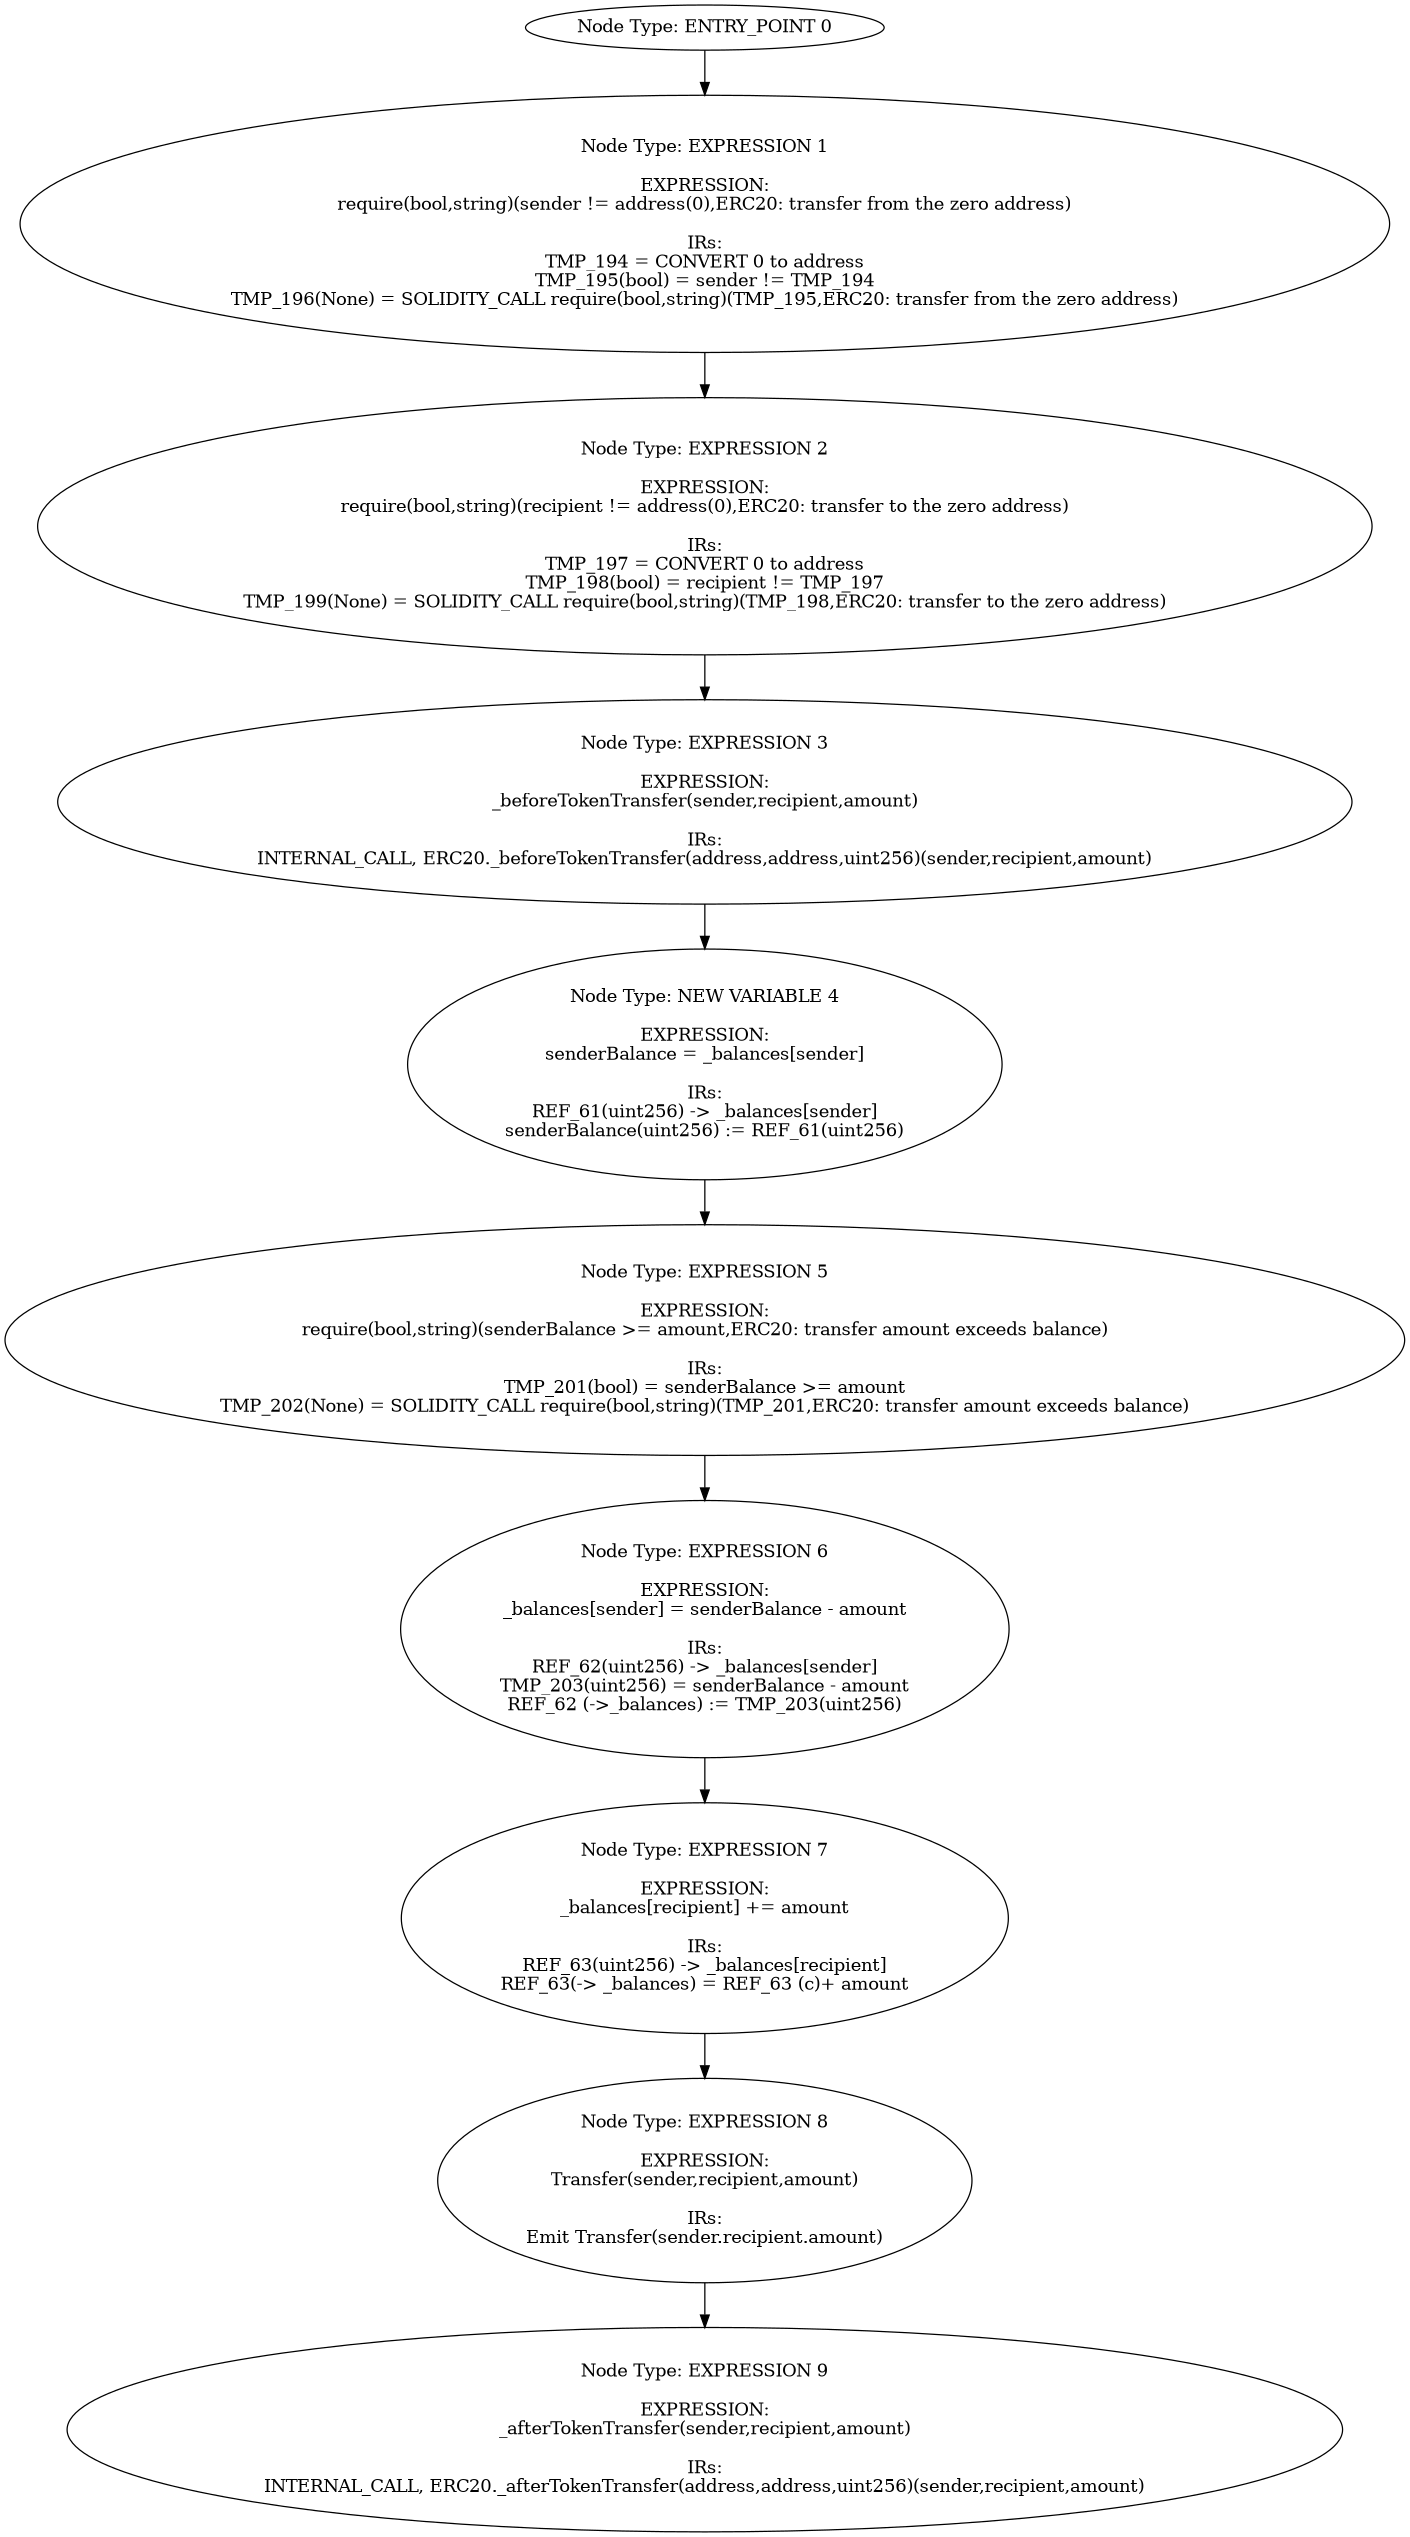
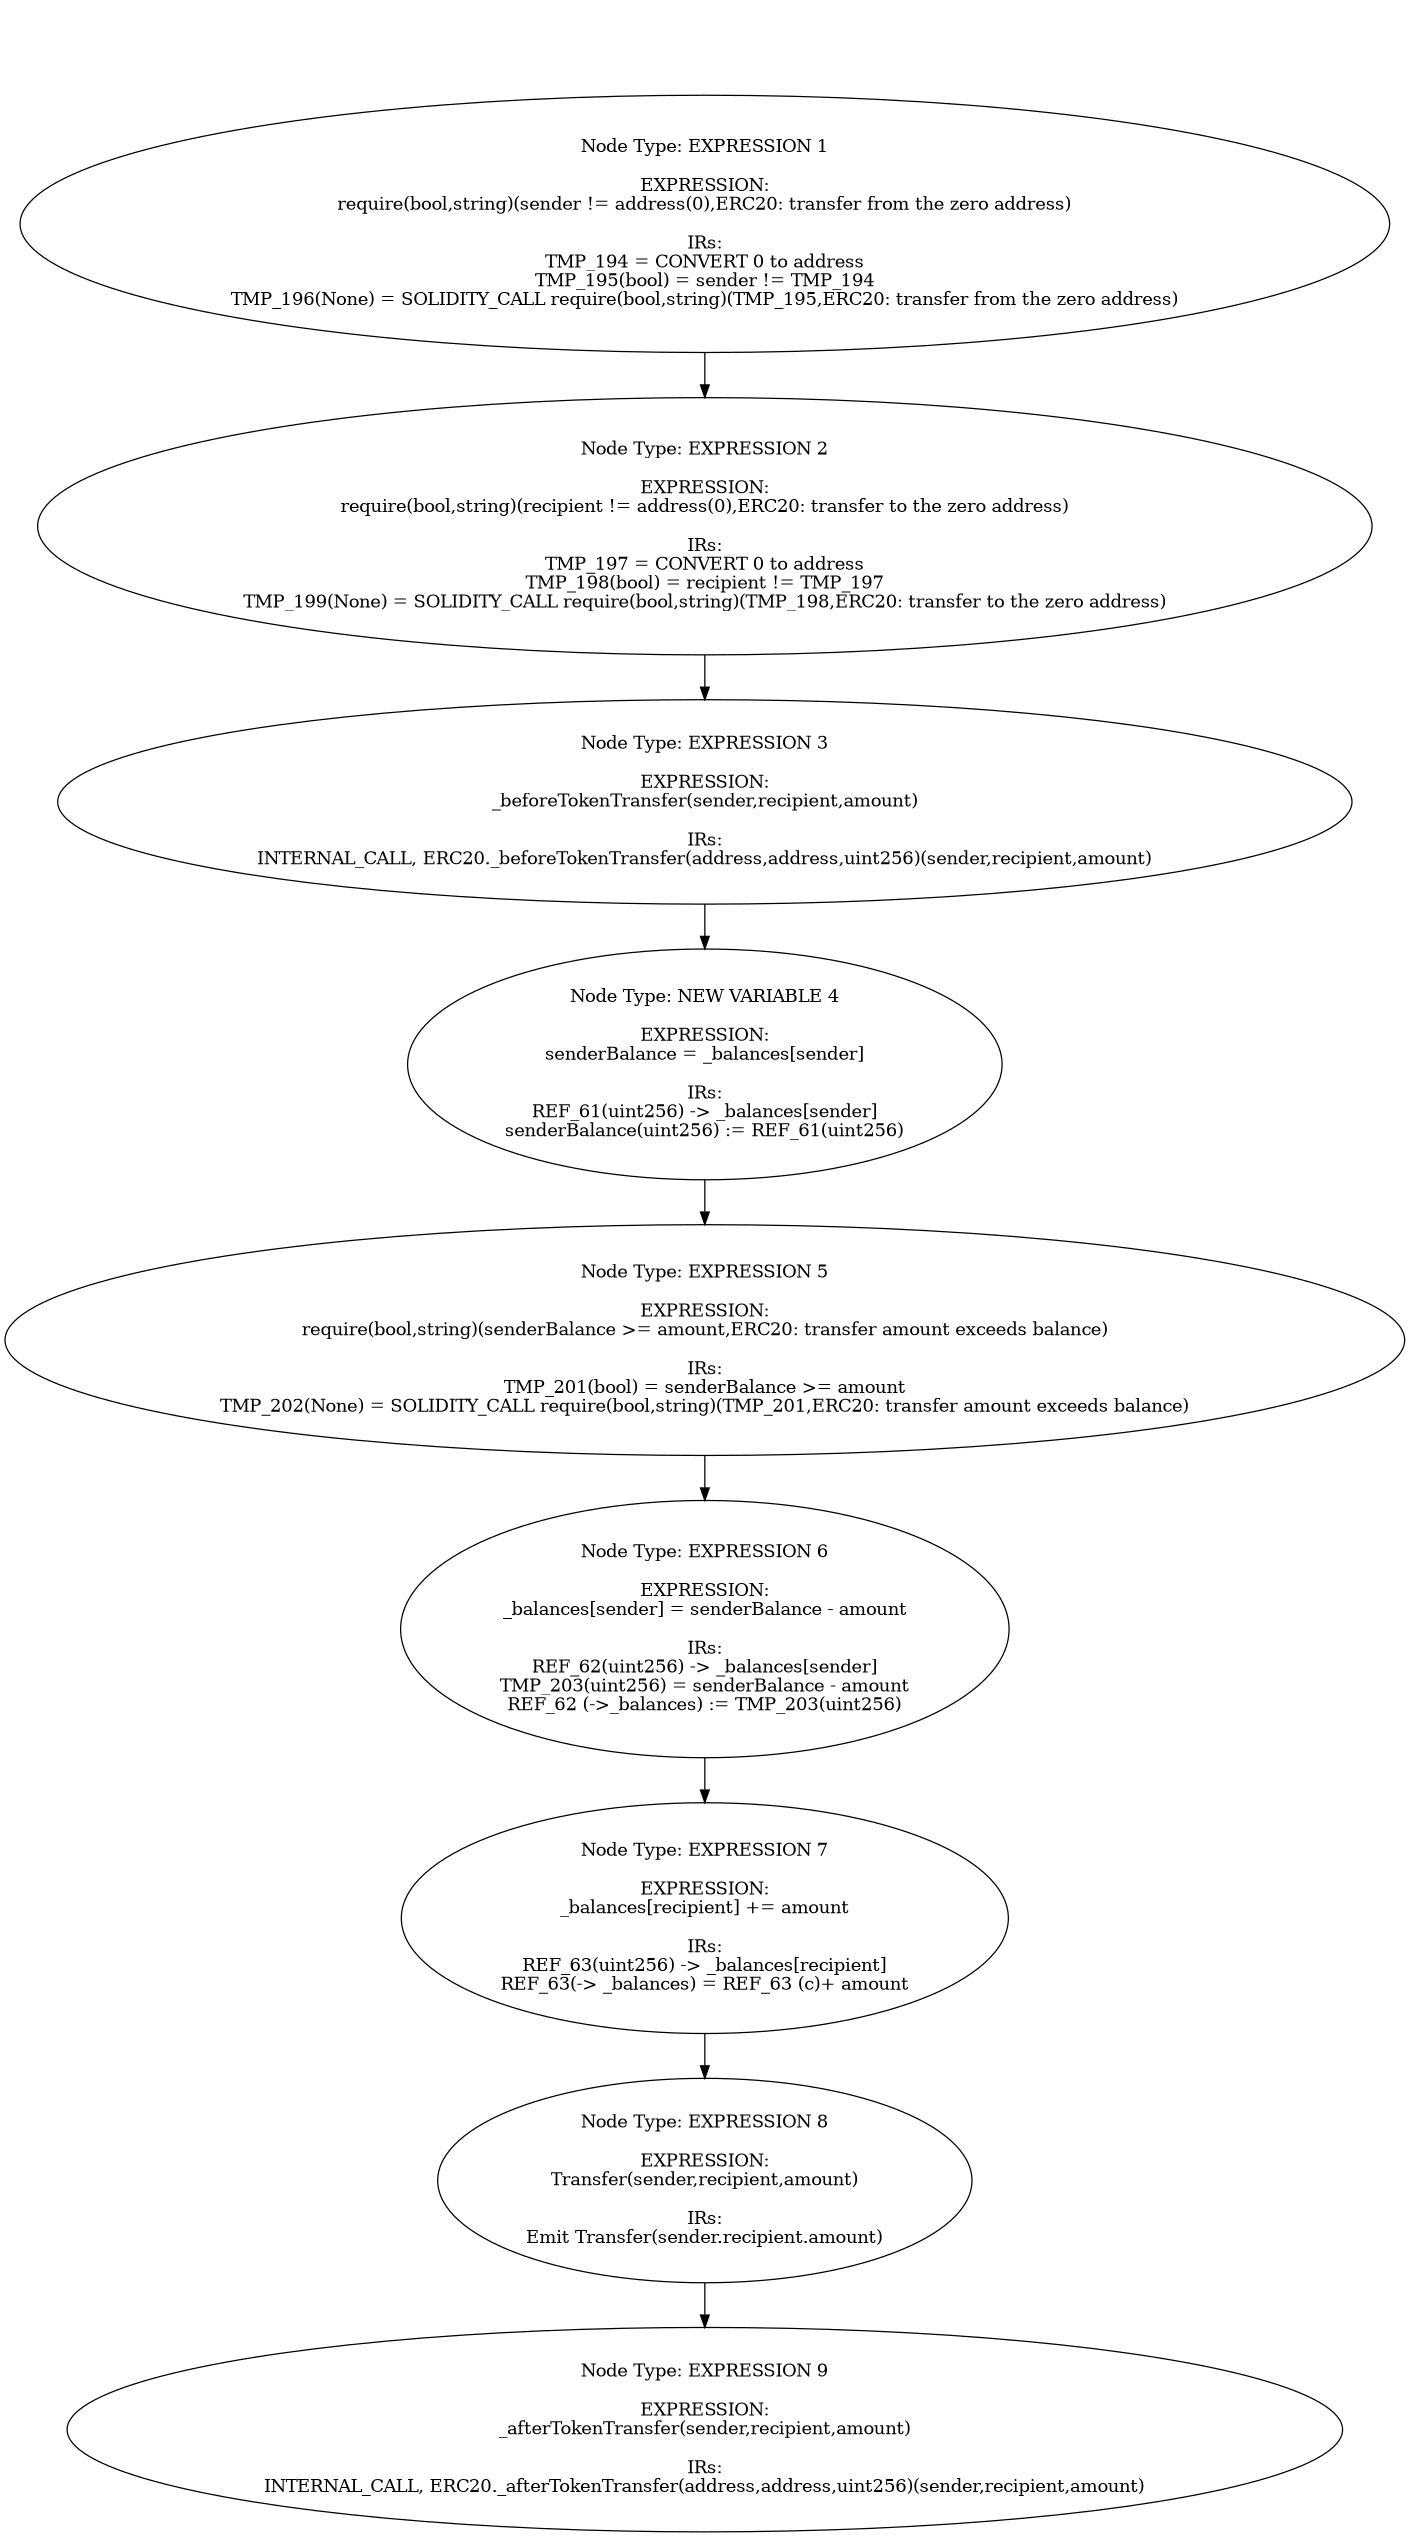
(705, 28) -> none
